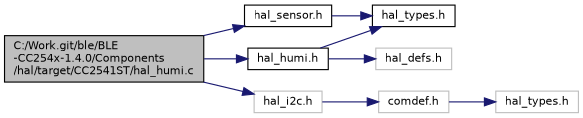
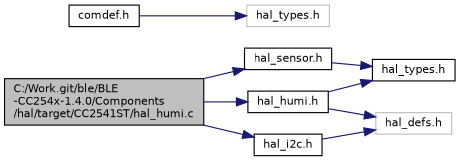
(288, 102) -> (288, 145)
(345, 102) -> (343, 135)
(414, 102) -> (104, 16)
